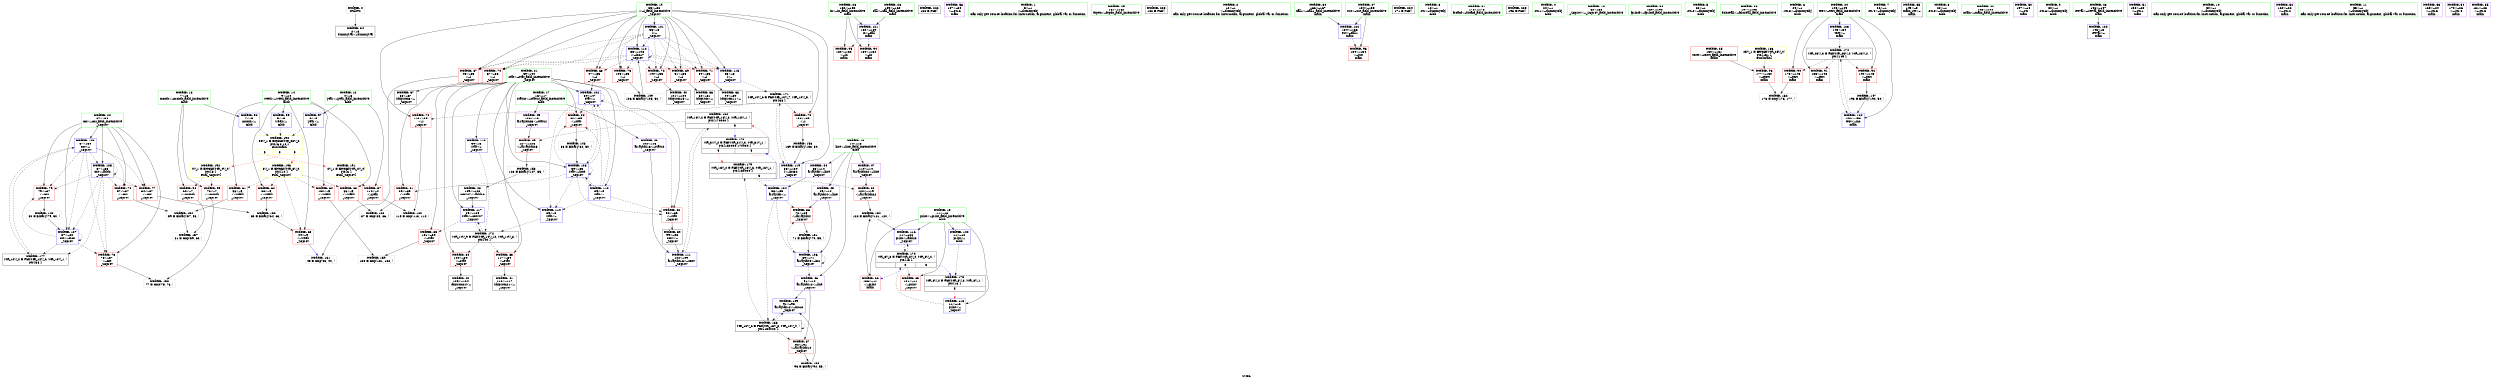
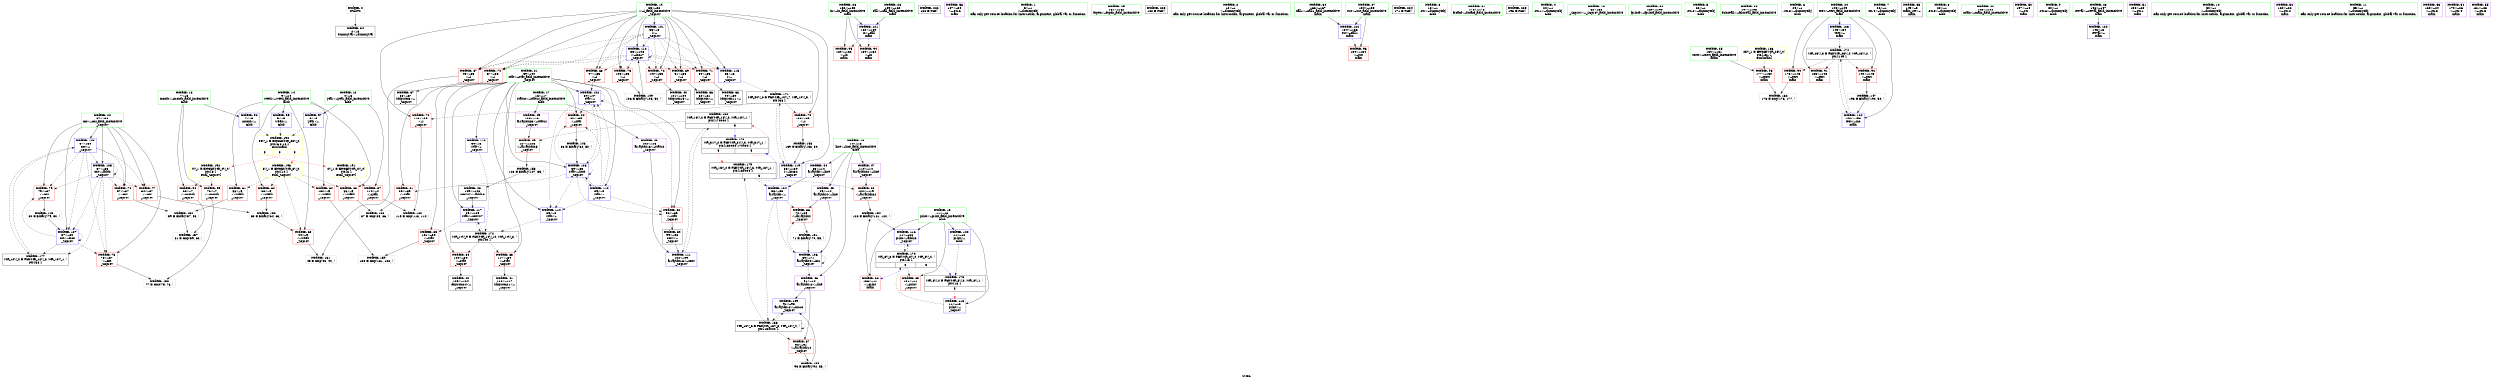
(1714, 54) -> (1714, 54)
(779, 97) -> (779, 97)
(313, 249) -> (313, 249)
